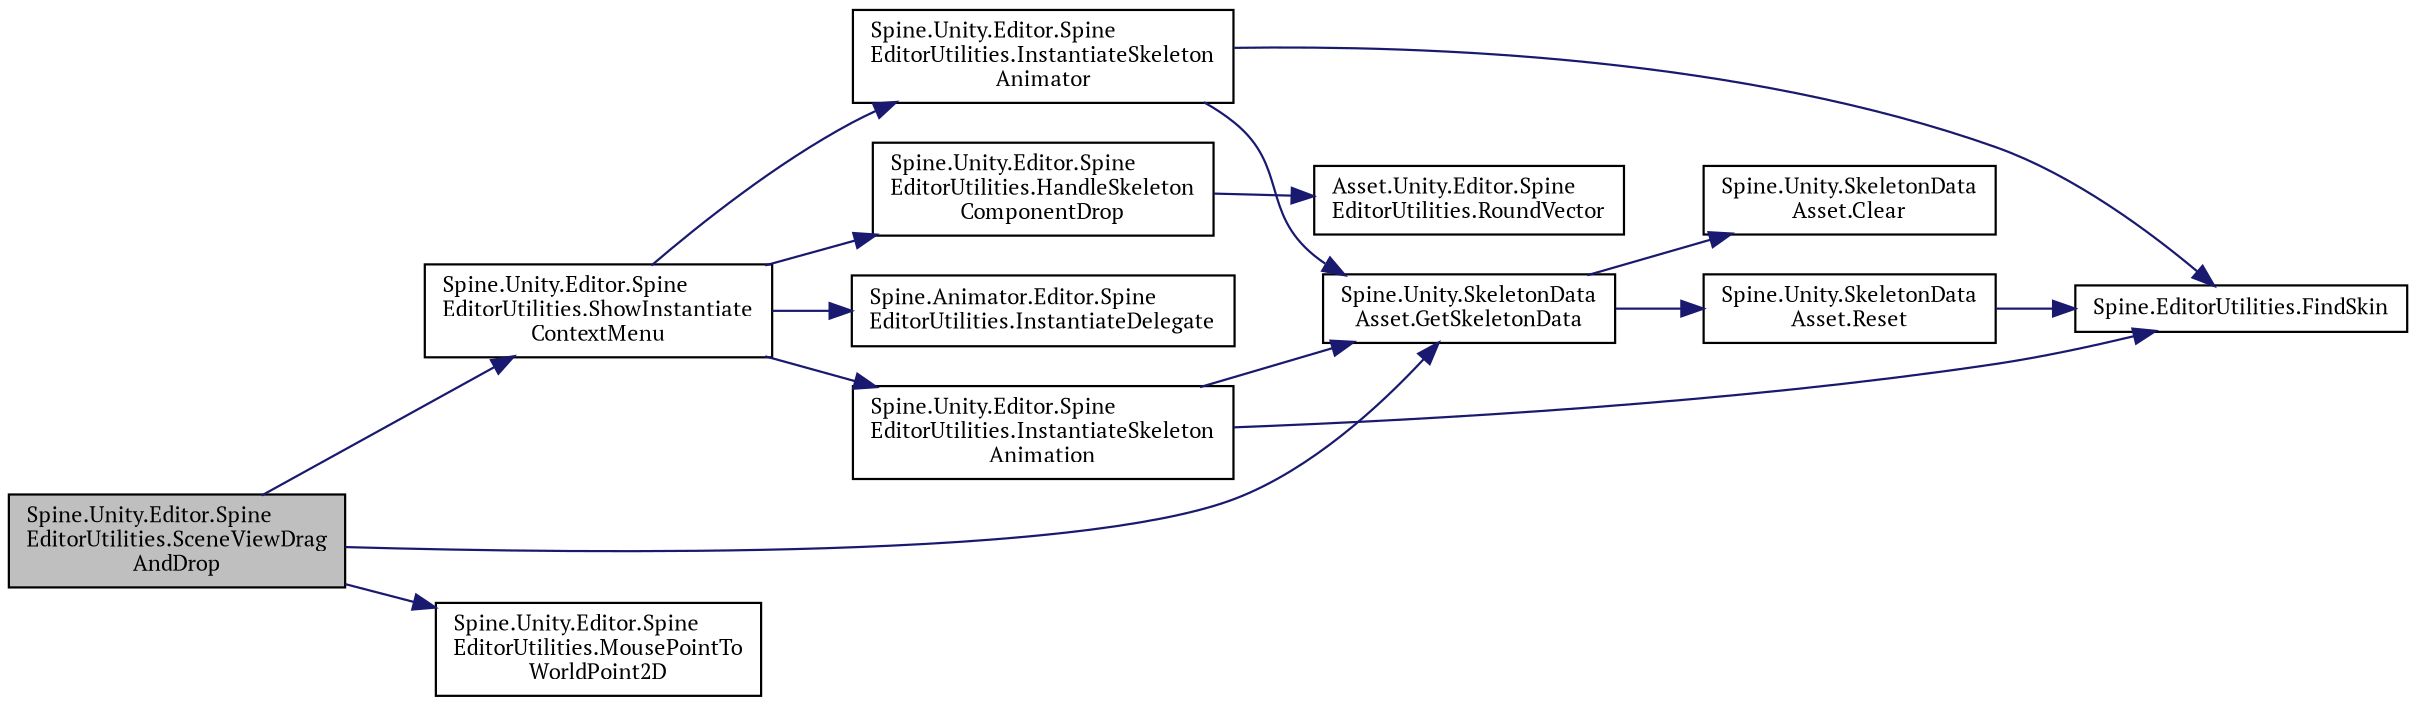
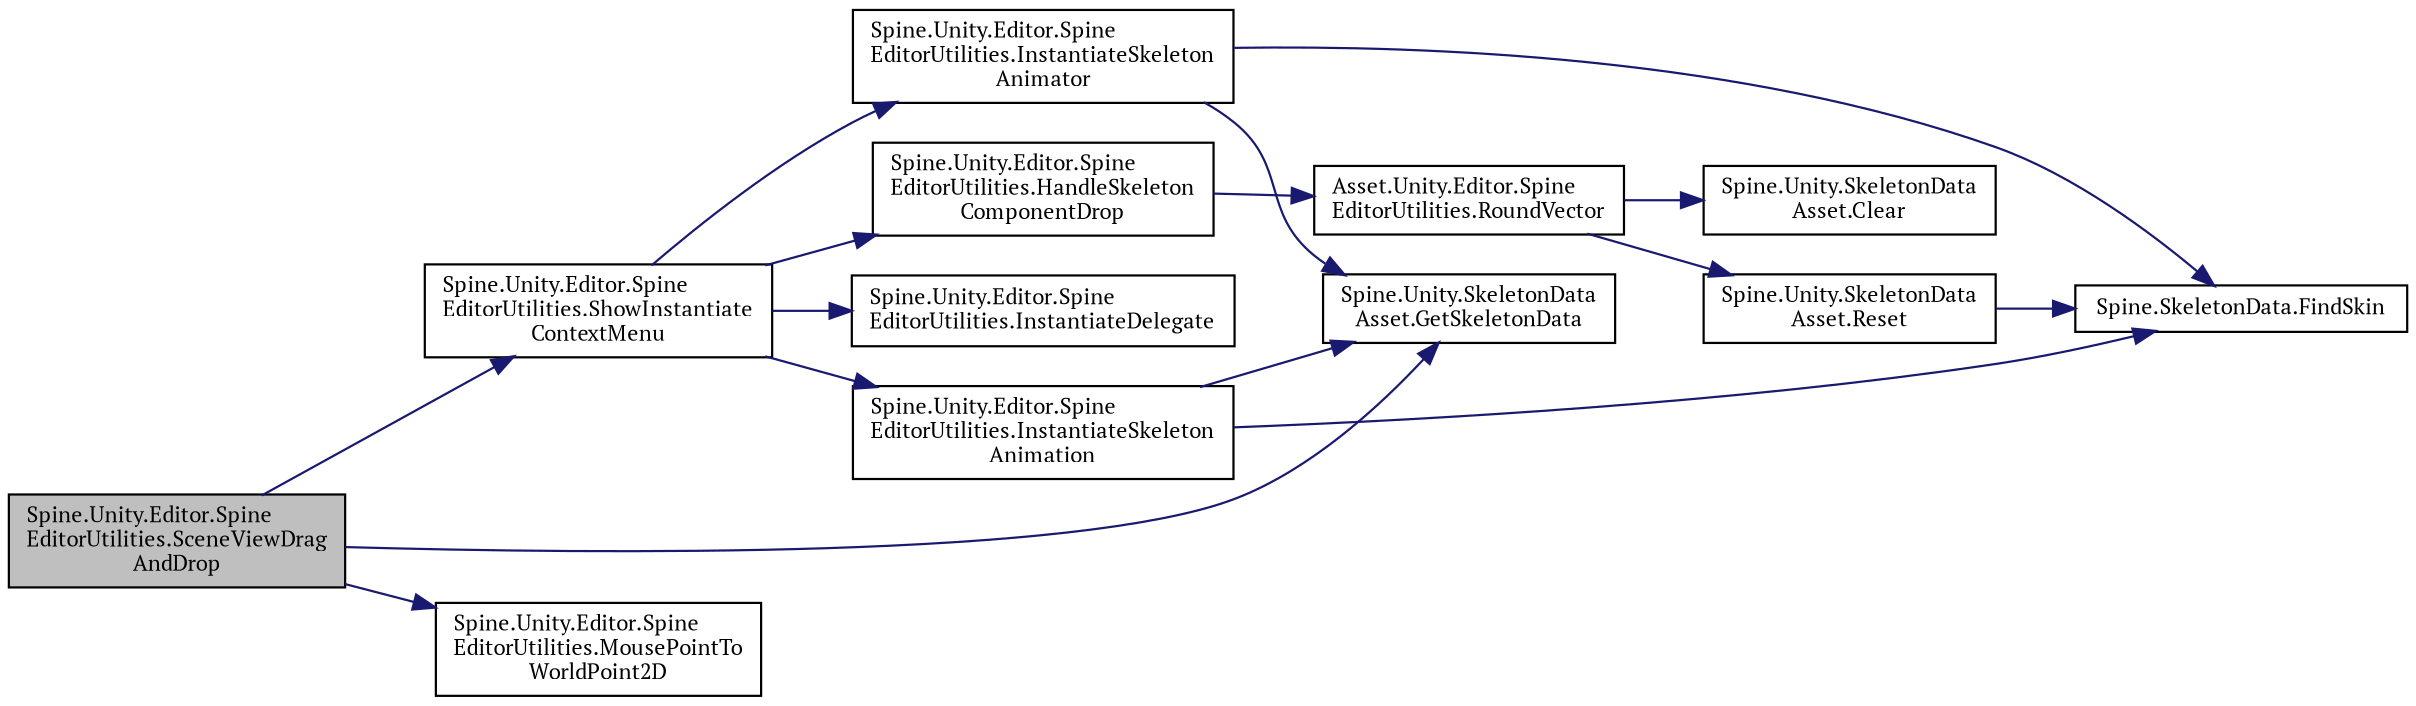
(1649, 257) -> (1652, 200)
(1648, 309) -> (1649, 251)
(2241, 309) -> (2241, 309)
(1043, 311) -> (1043, 311)
